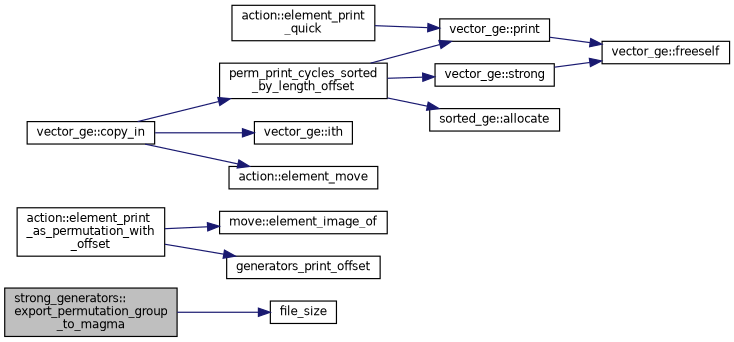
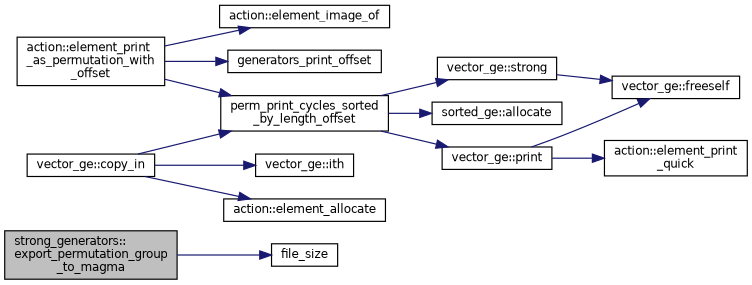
(401, 27) -> (572, 158)
none -> (192, 86)
(303, 178) -> (305, 210)
(303, 223) -> (305, 17)
